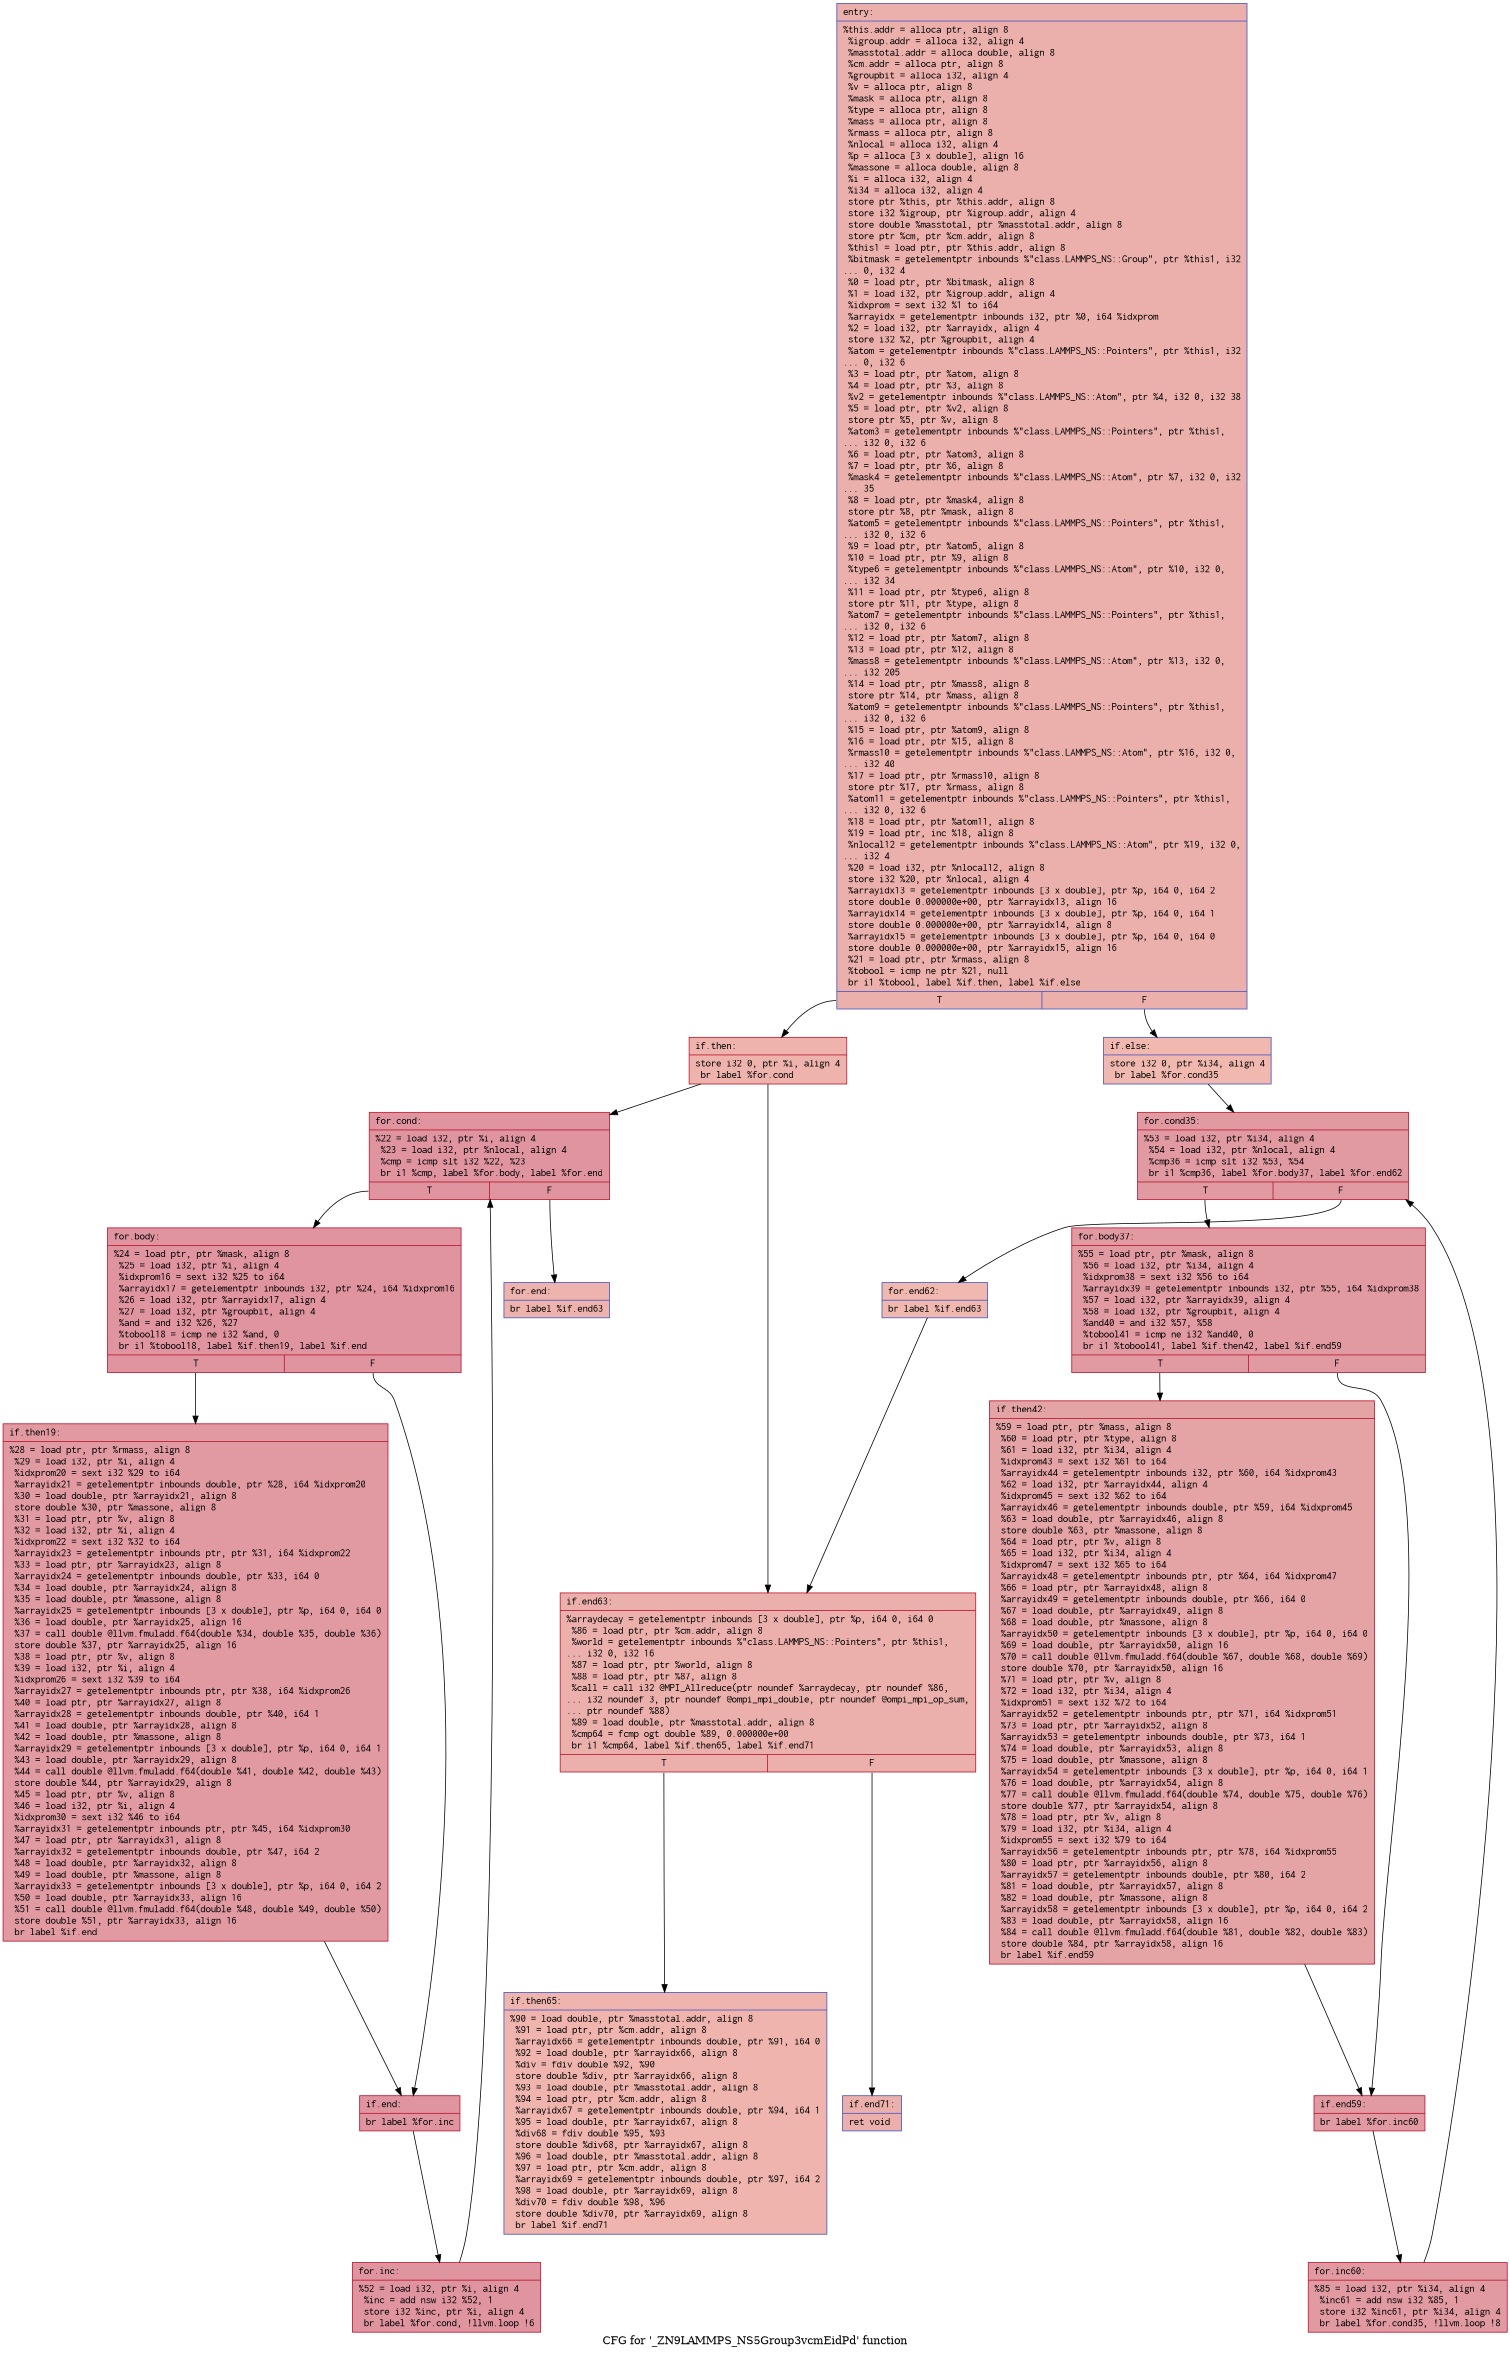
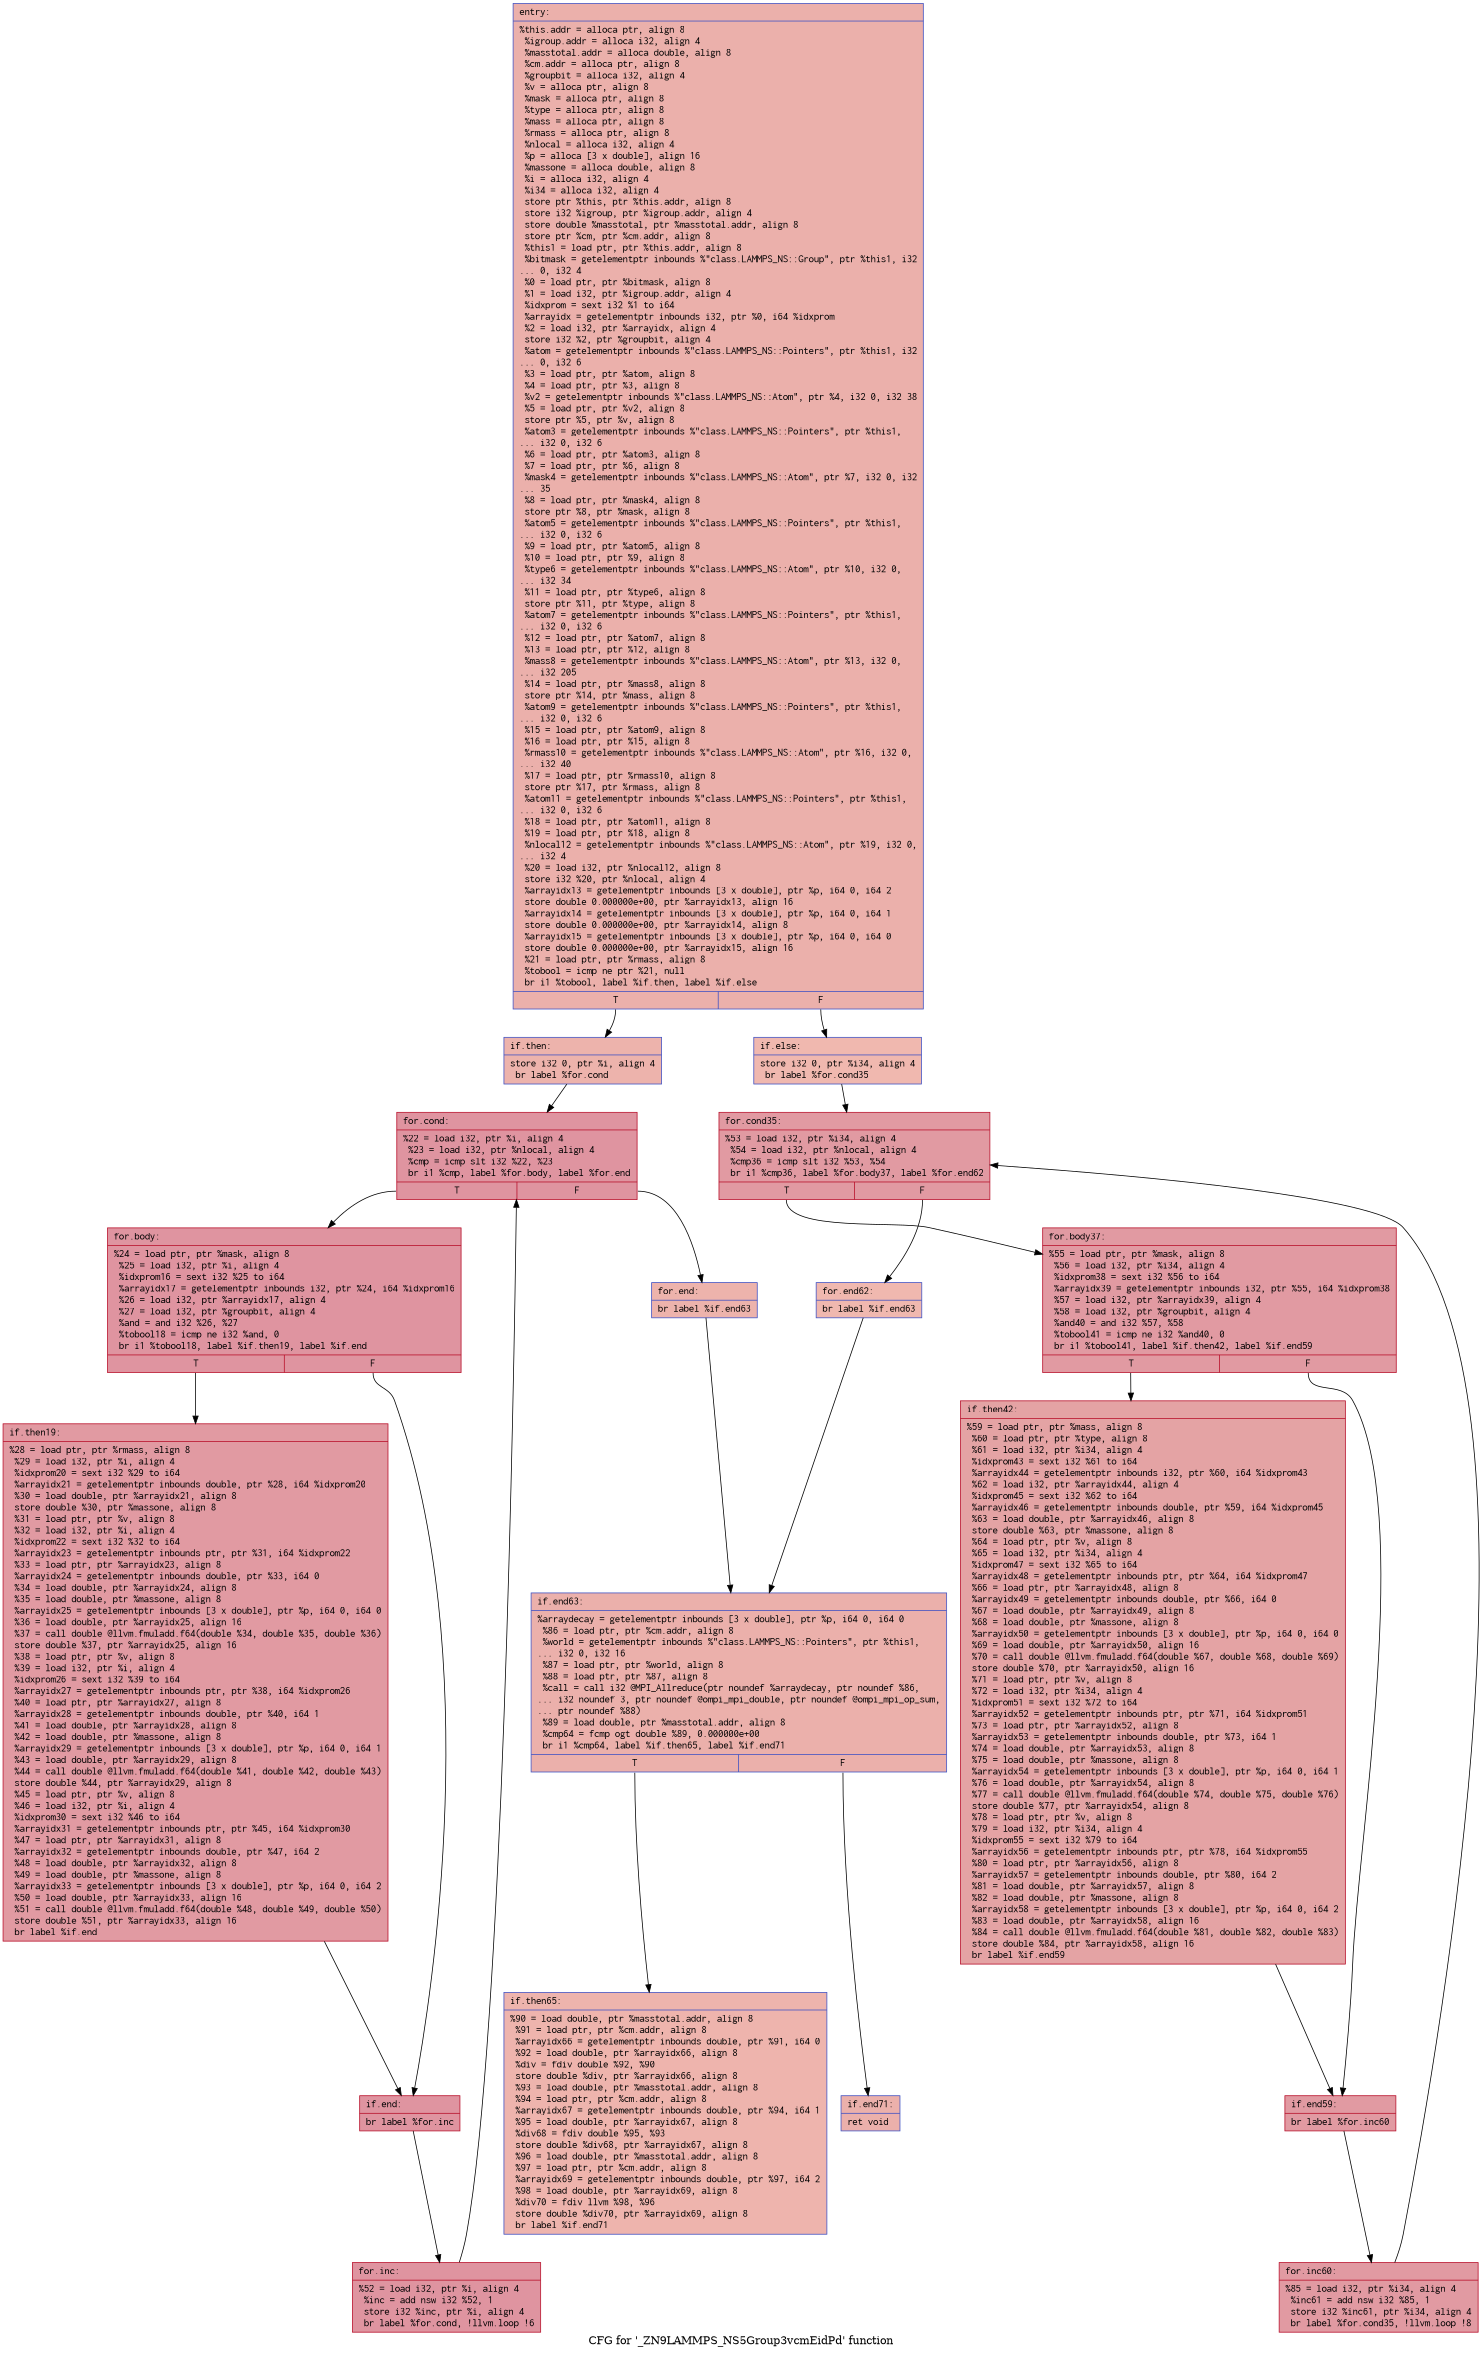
(928, 833) -> (605, 833)
(768, 1061) -> (583, 1061)
(768, 1335) -> (718, 1451)
(768, 1682) -> (739, 1682)
(588, 2202) -> (583, 2202)
